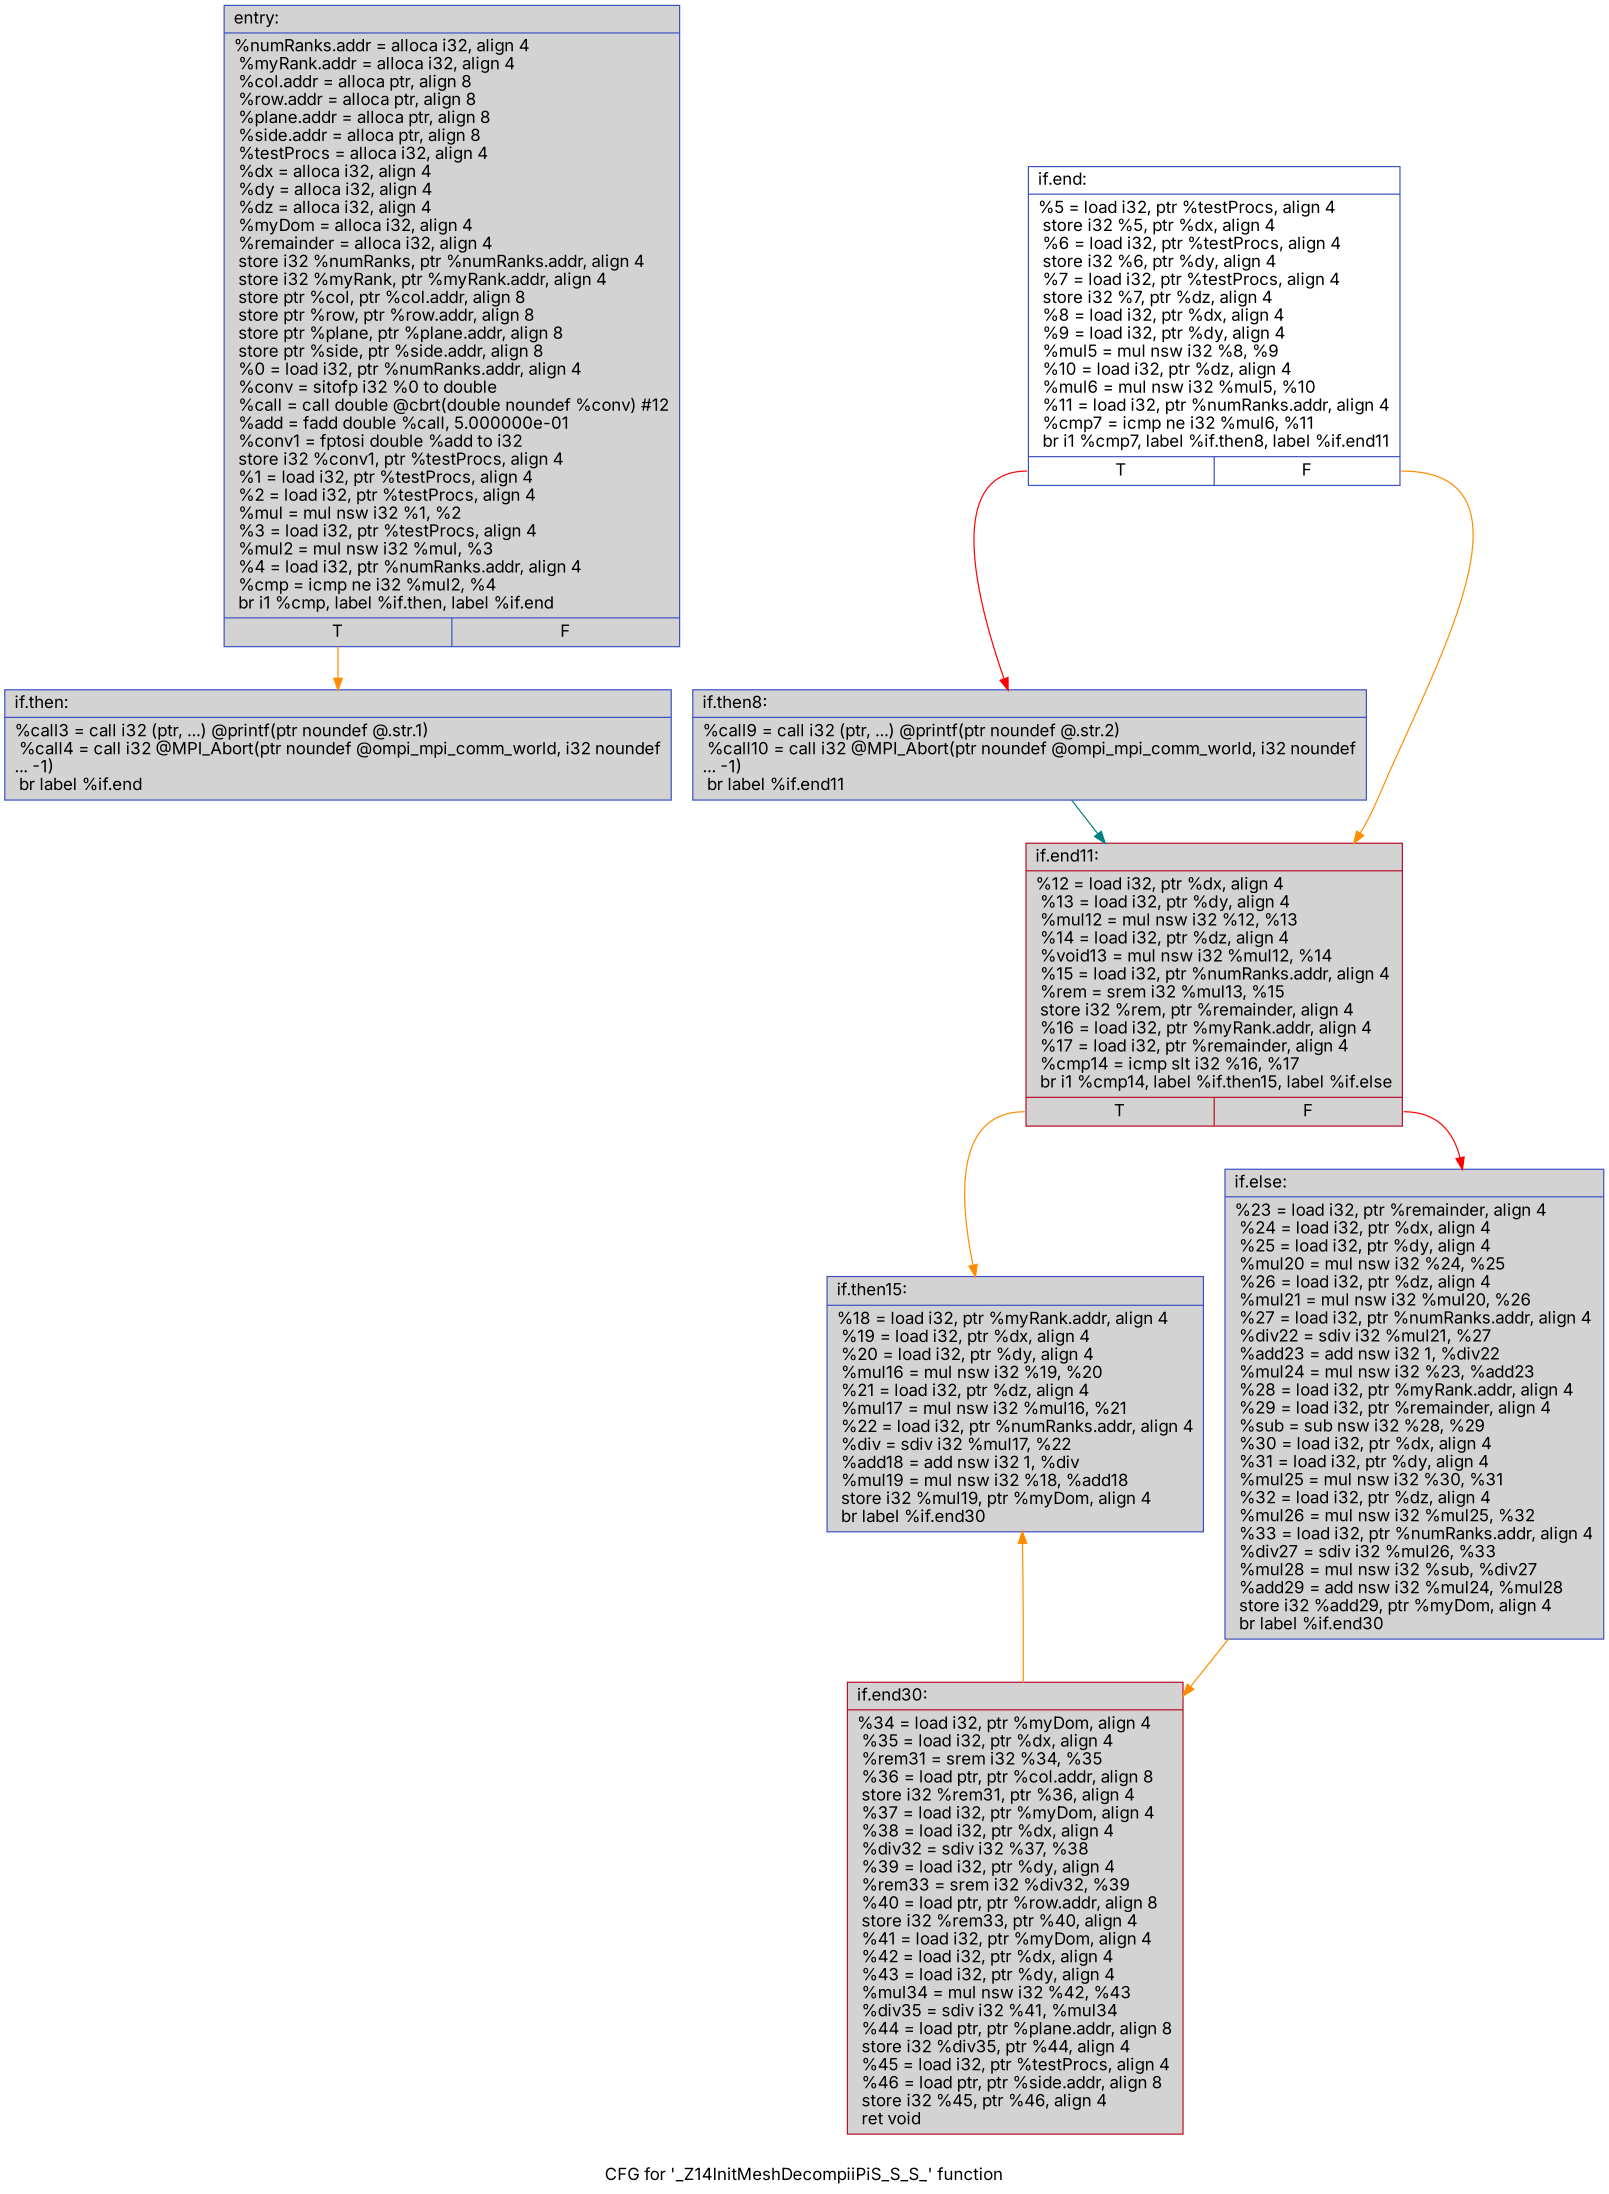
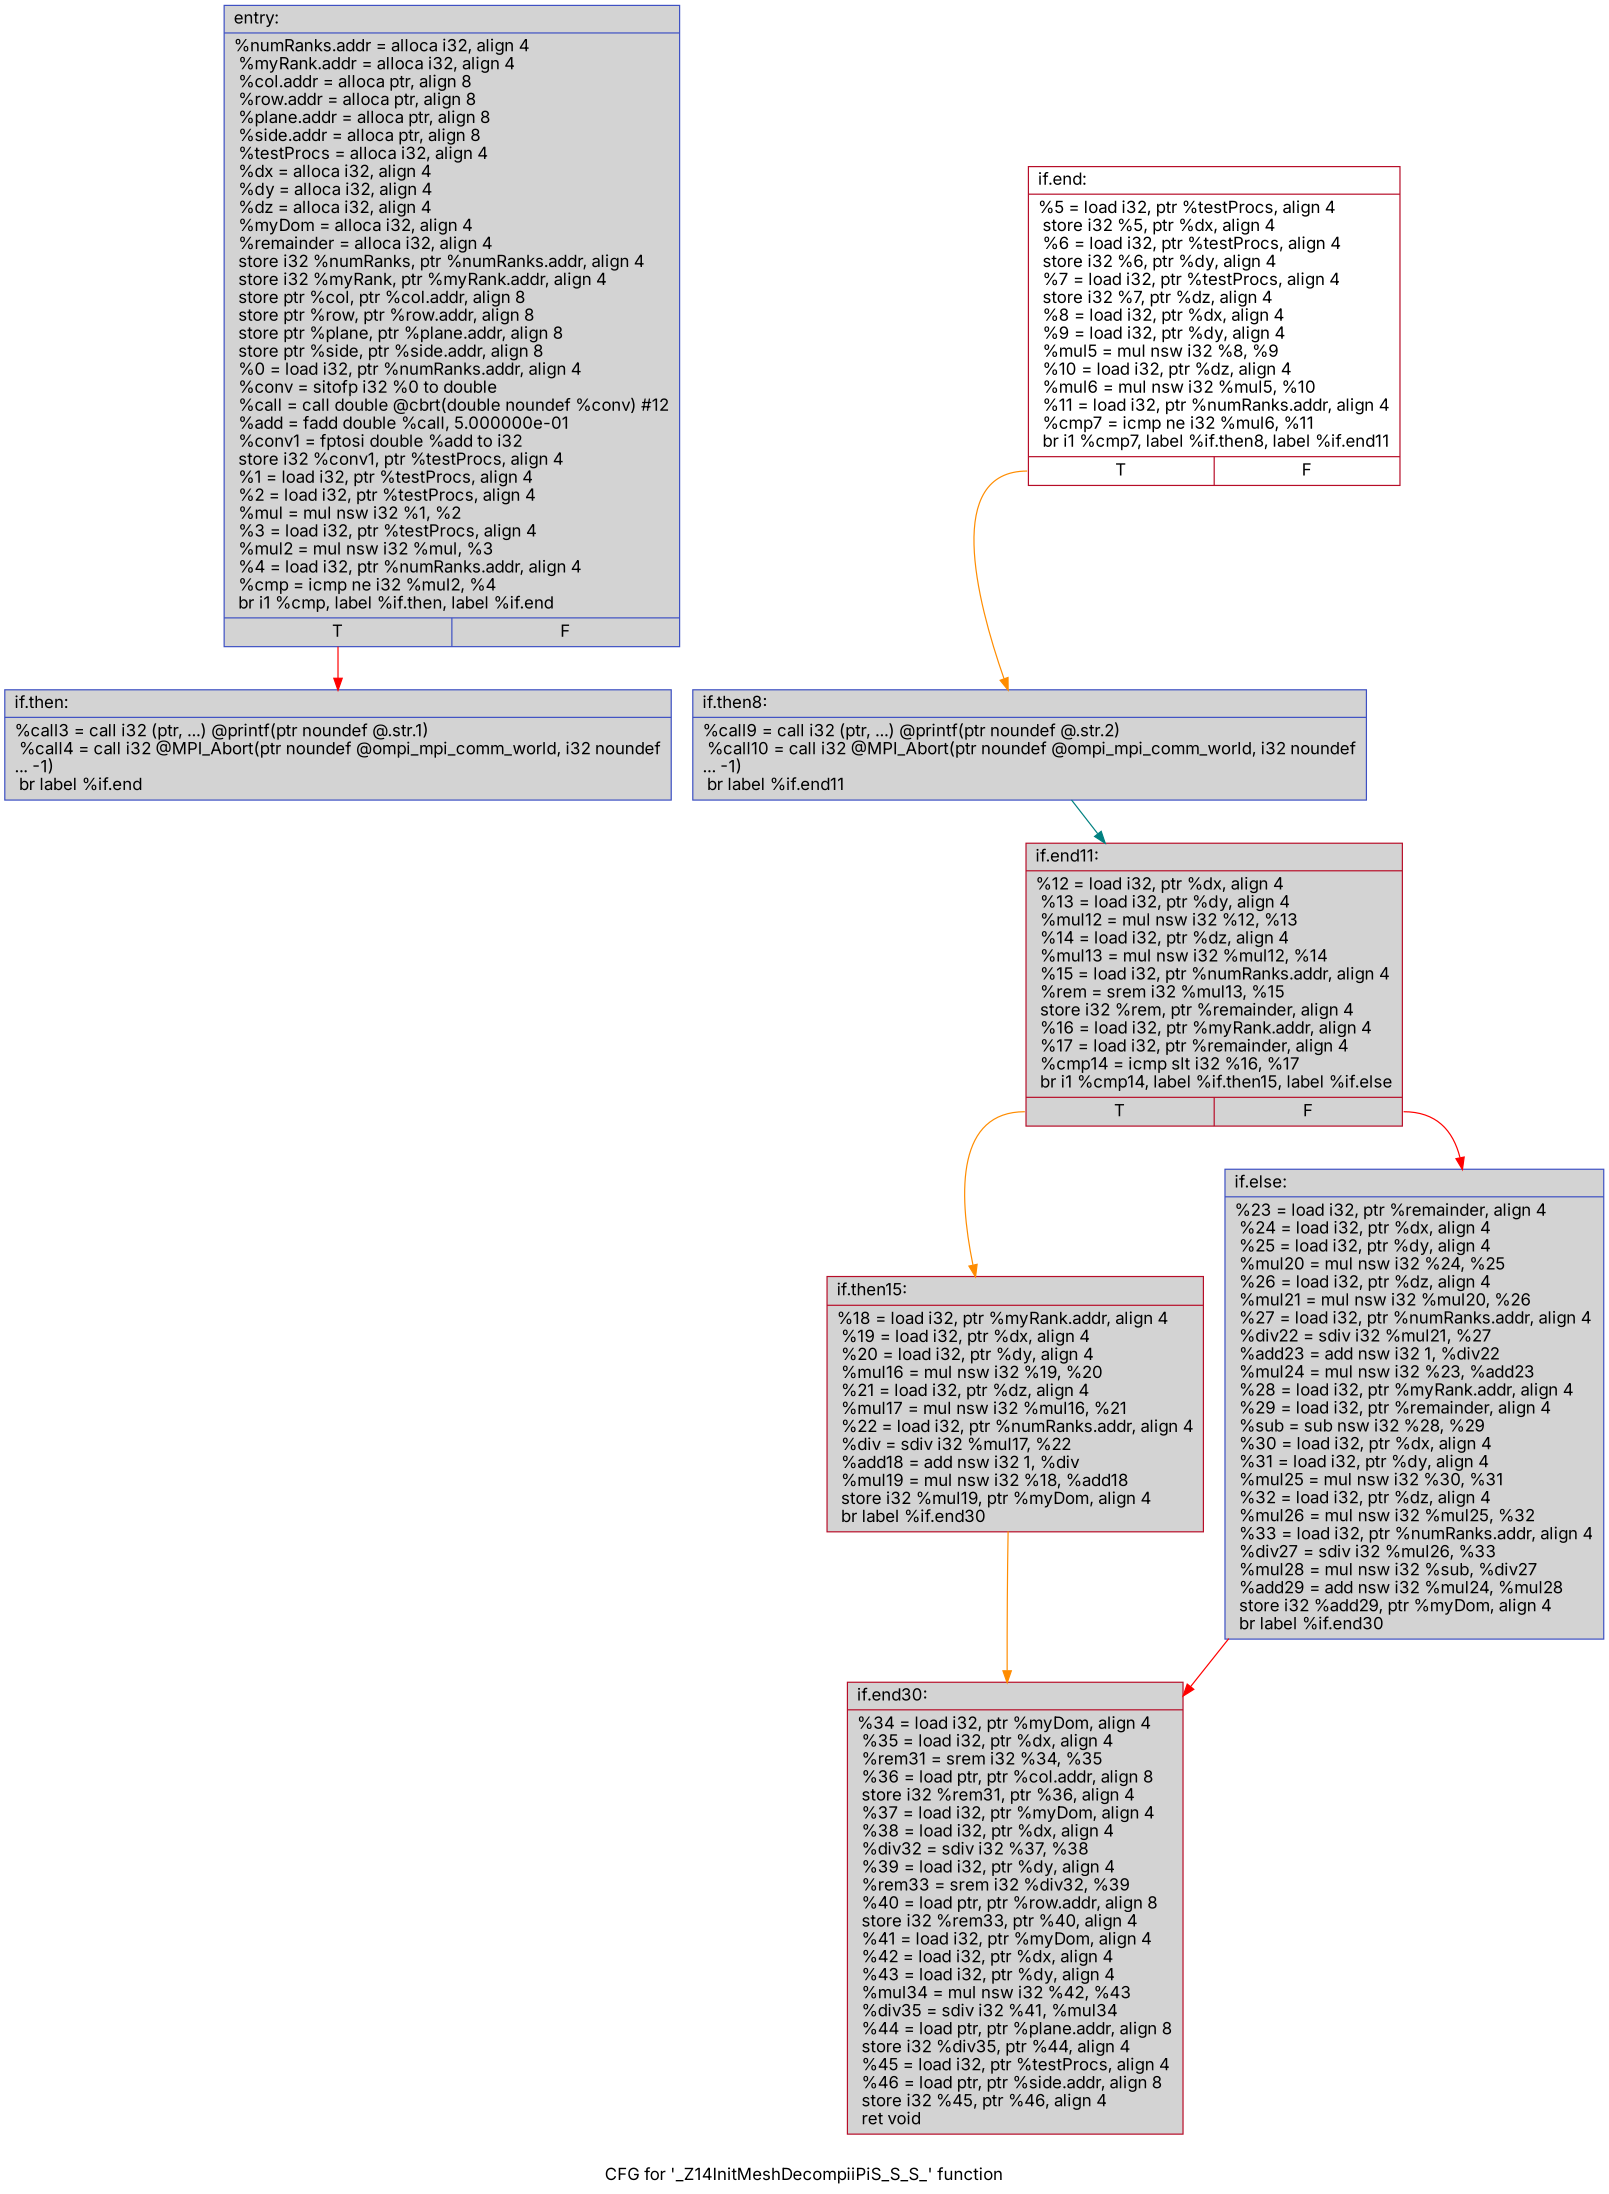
(1214, 326) -> (1214, 326)
(976, 562) -> (976, 562)
(1448, 637) -> none
(338, 662) -> (338, 662)
(1184, 956) -> (1182, 956)
(1015, 1404) -> (1015, 1404)
(1023, 1613) -> (1007, 1601)
(1210, 1663) -> (1210, 1663)
